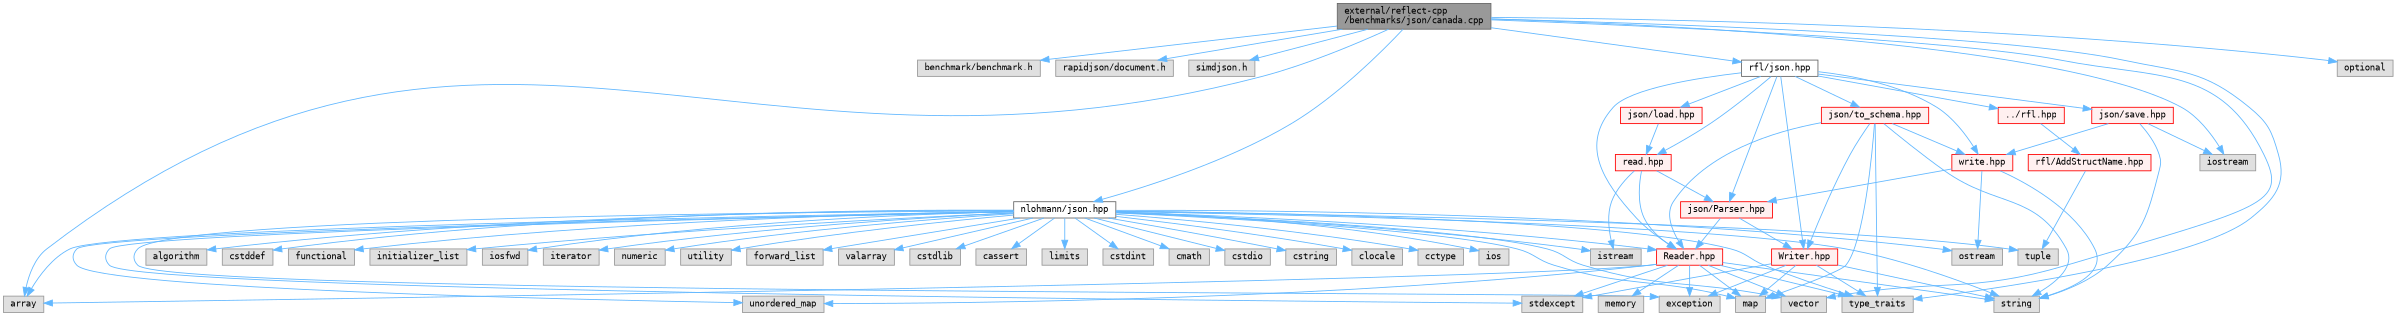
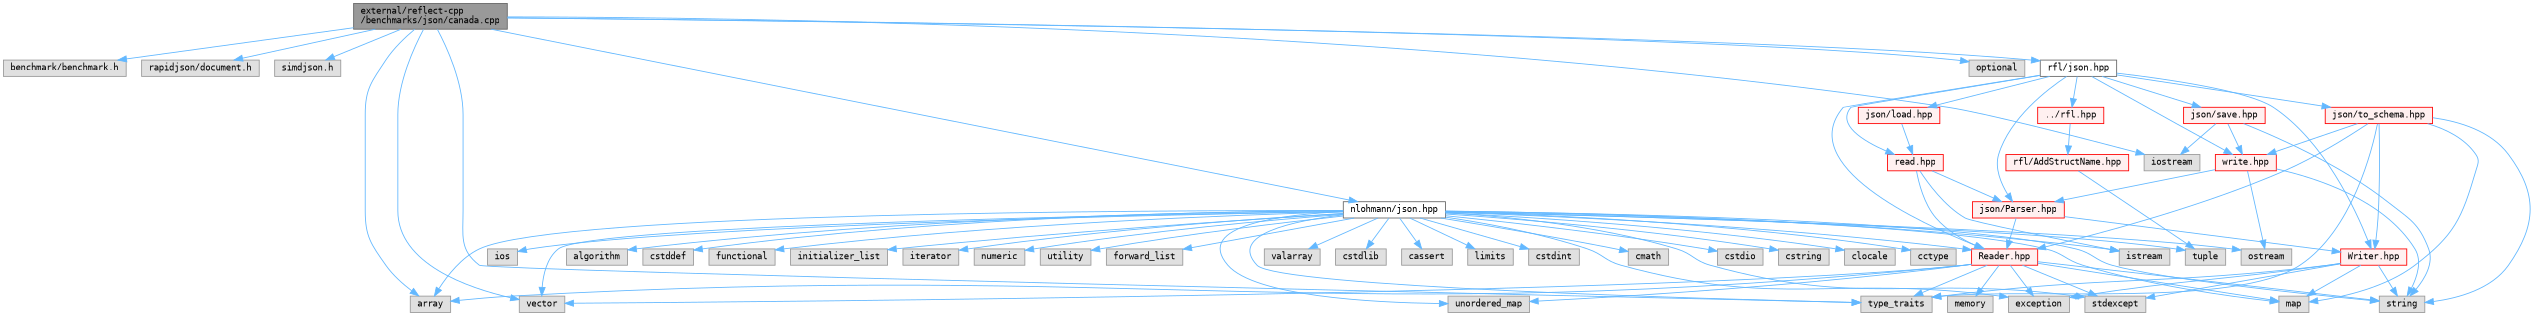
(505, 257) -> none
